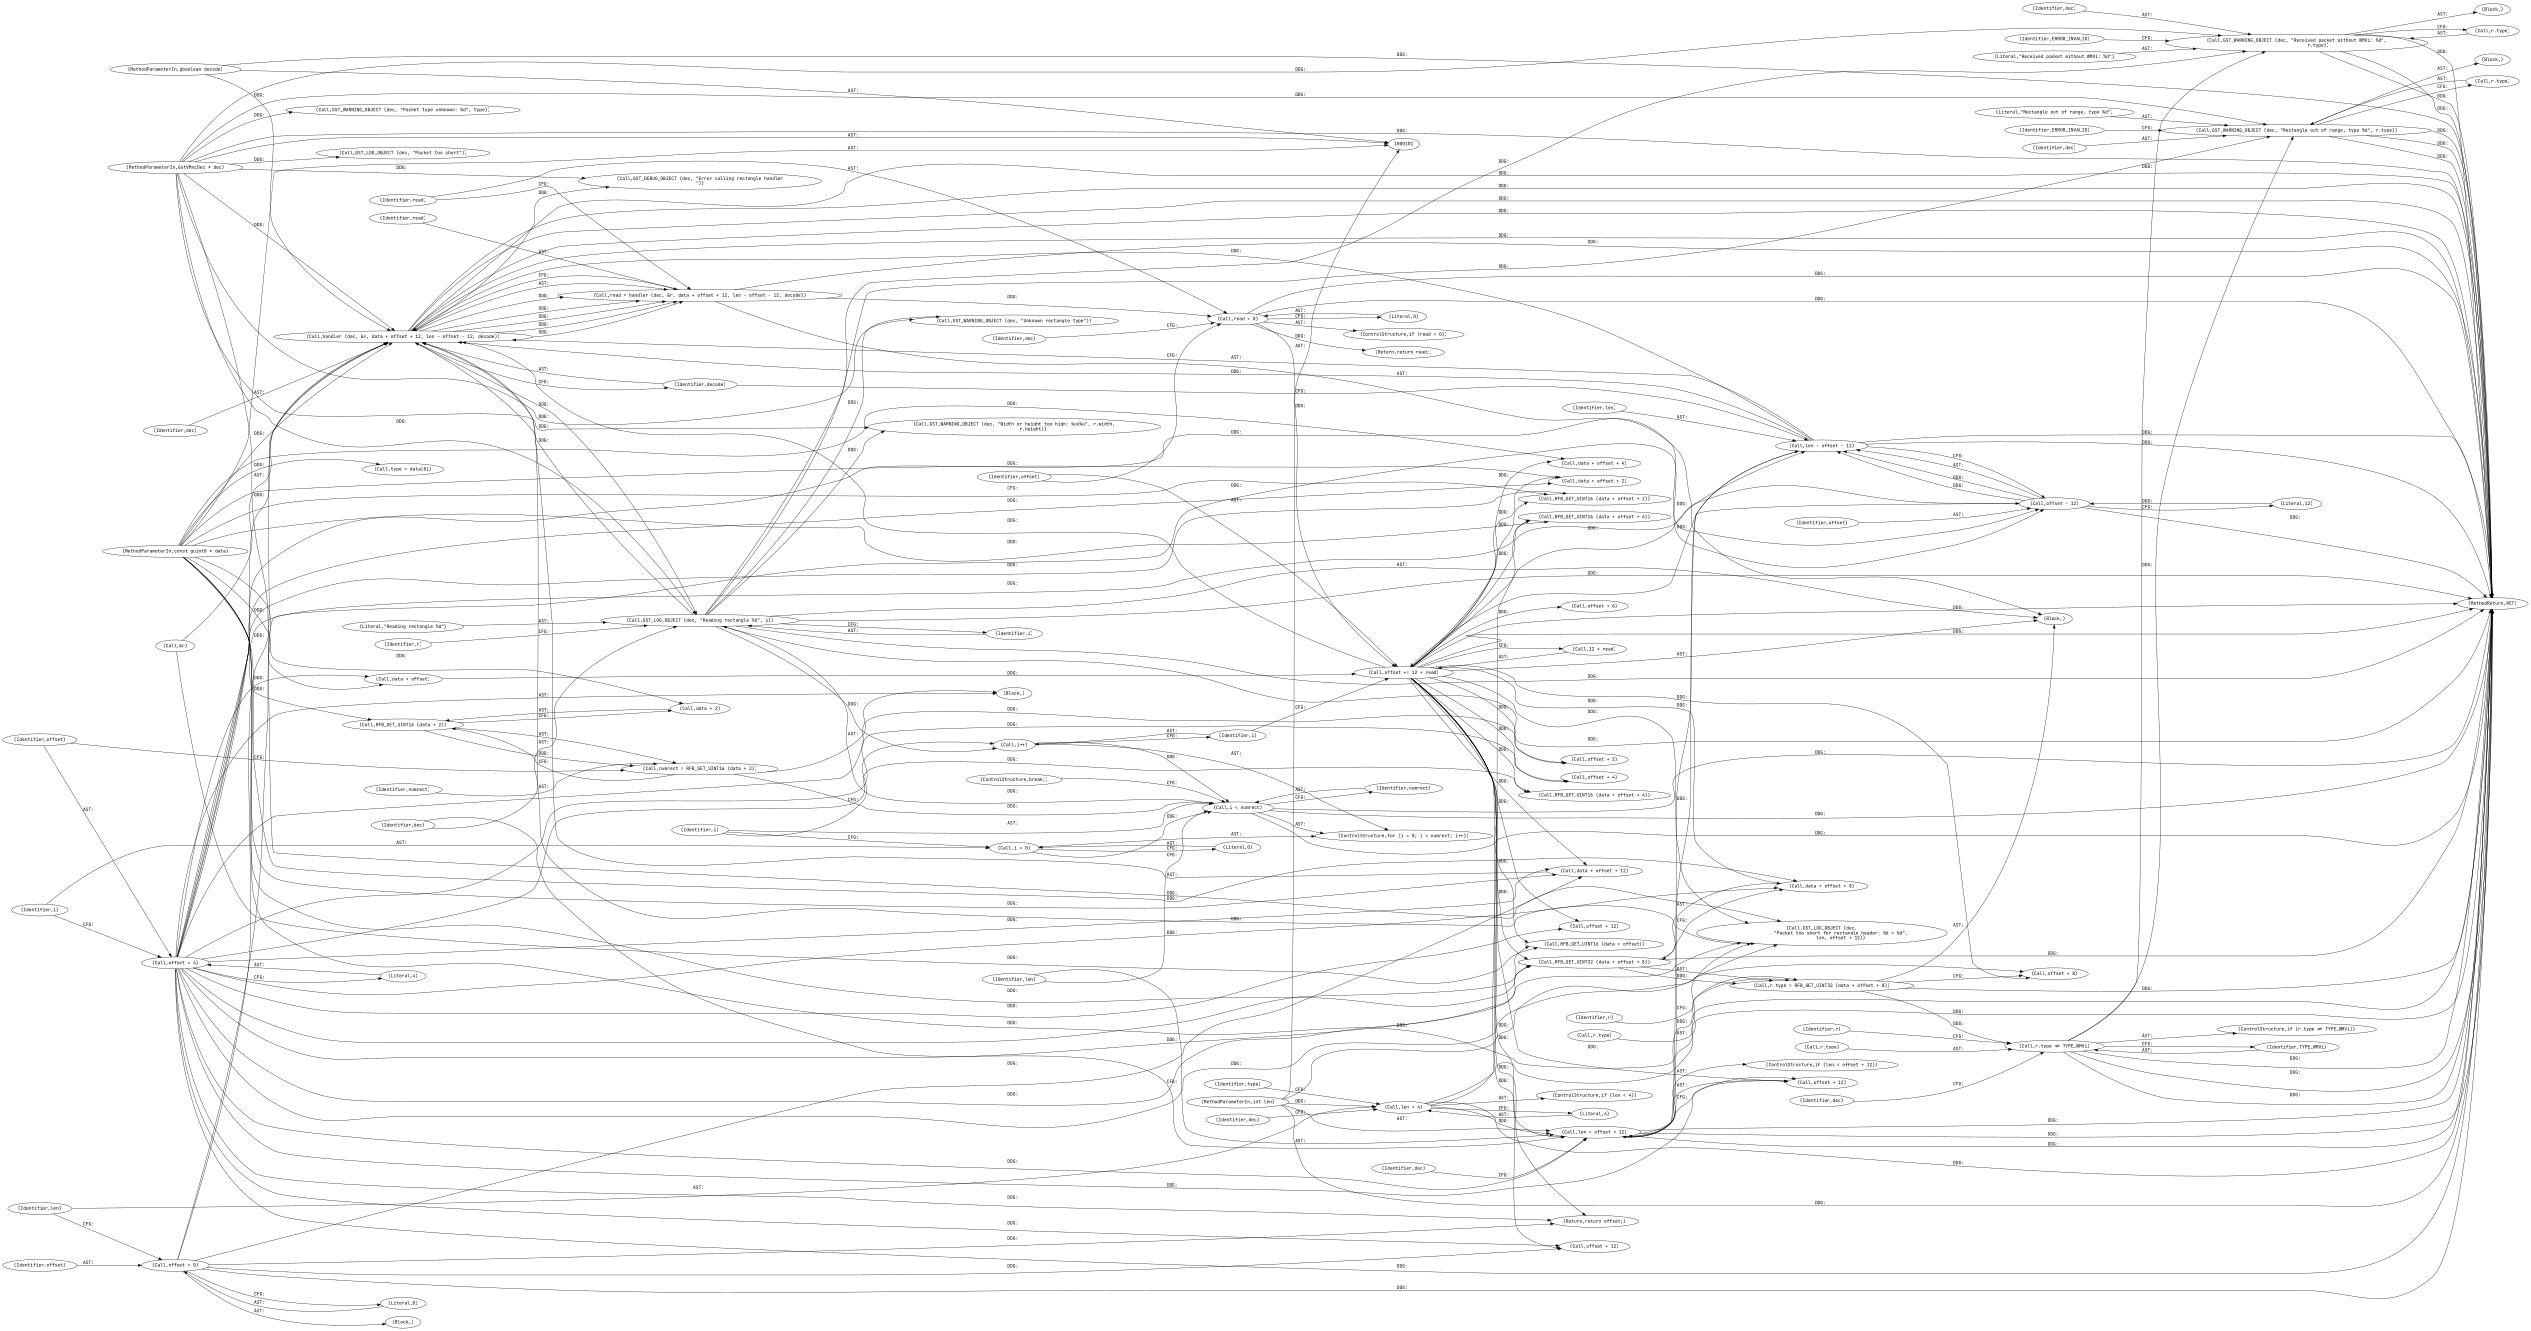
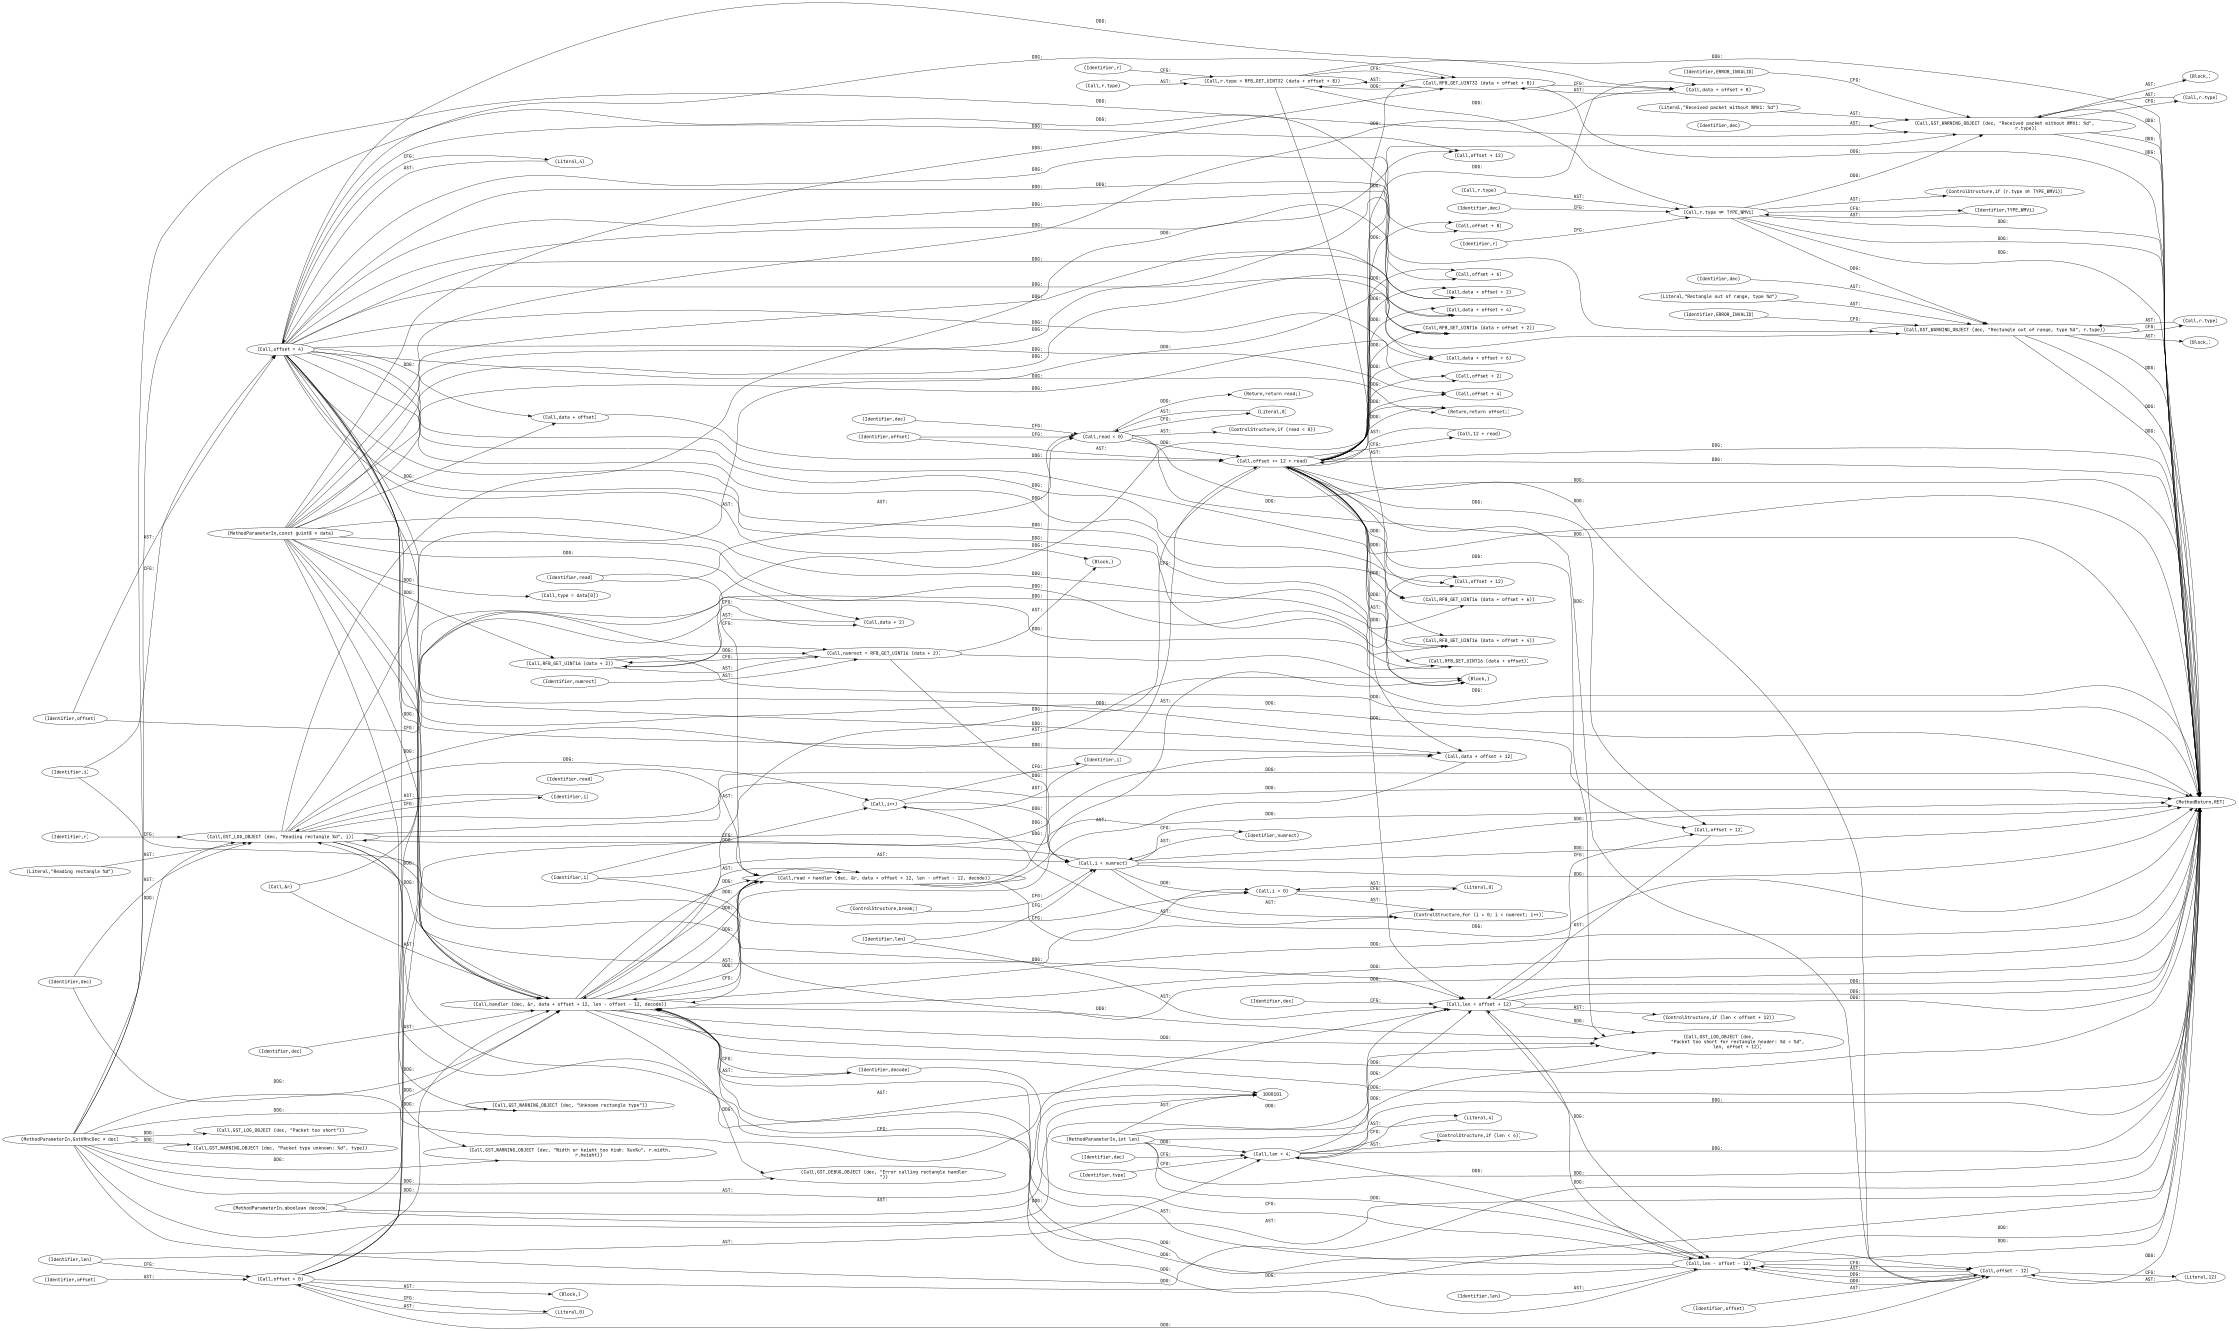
(1404, 55) -> (1272, 1221)
none -> (883, 189)
none -> (897, 228)
none -> (1479, 358)
(1014, 488) -> (1039, 357)
(2149, 501) -> (2152, 1279)
none -> (924, 592)
none -> (1605, 696)
none -> (1415, 710)
(1118, 854) -> (1178, 889)
(1958, 979) -> (1373, 71)
(1404, 1119) -> (1272, 1106)
none -> (1392, 1203)
